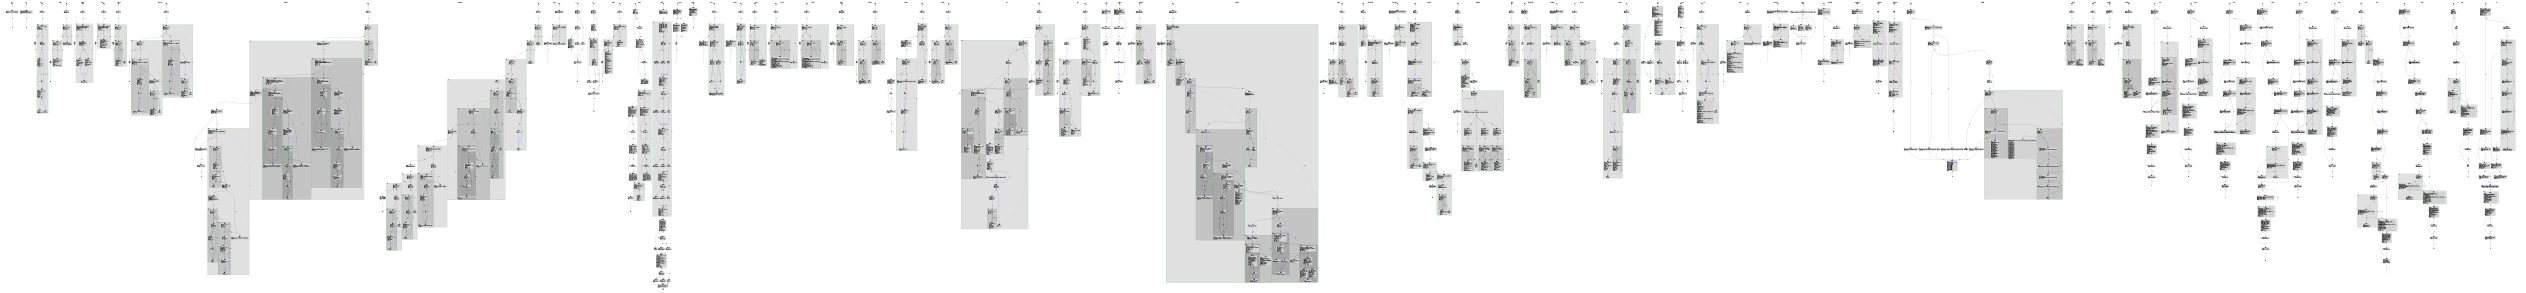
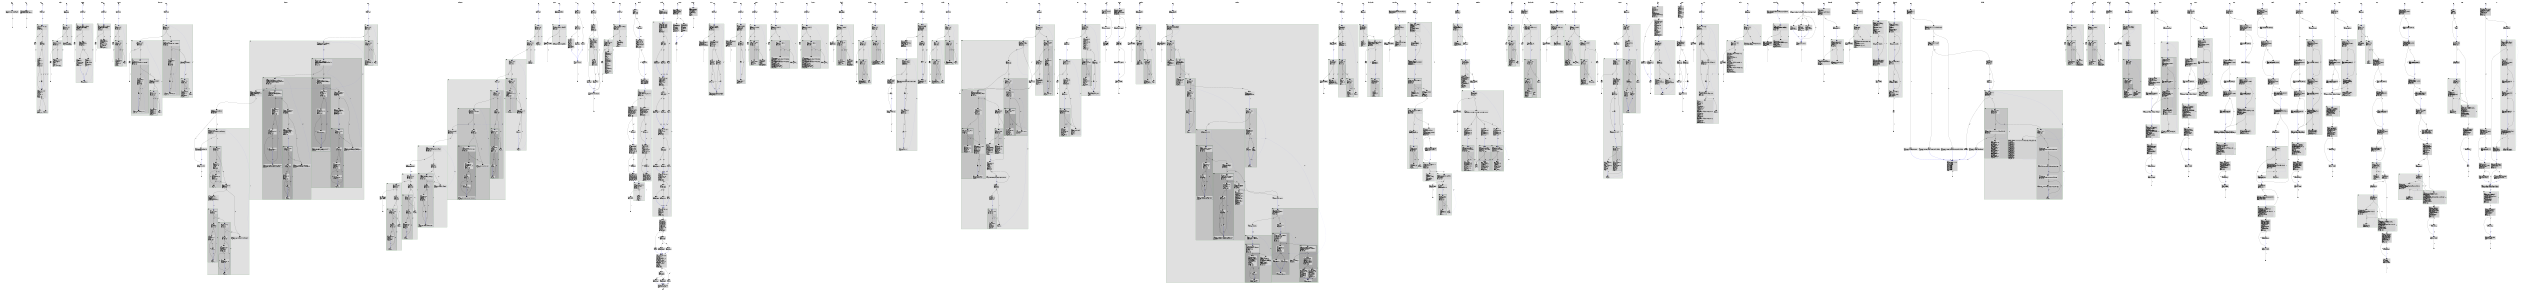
none -> (850, 62)
none -> (922, 62)
